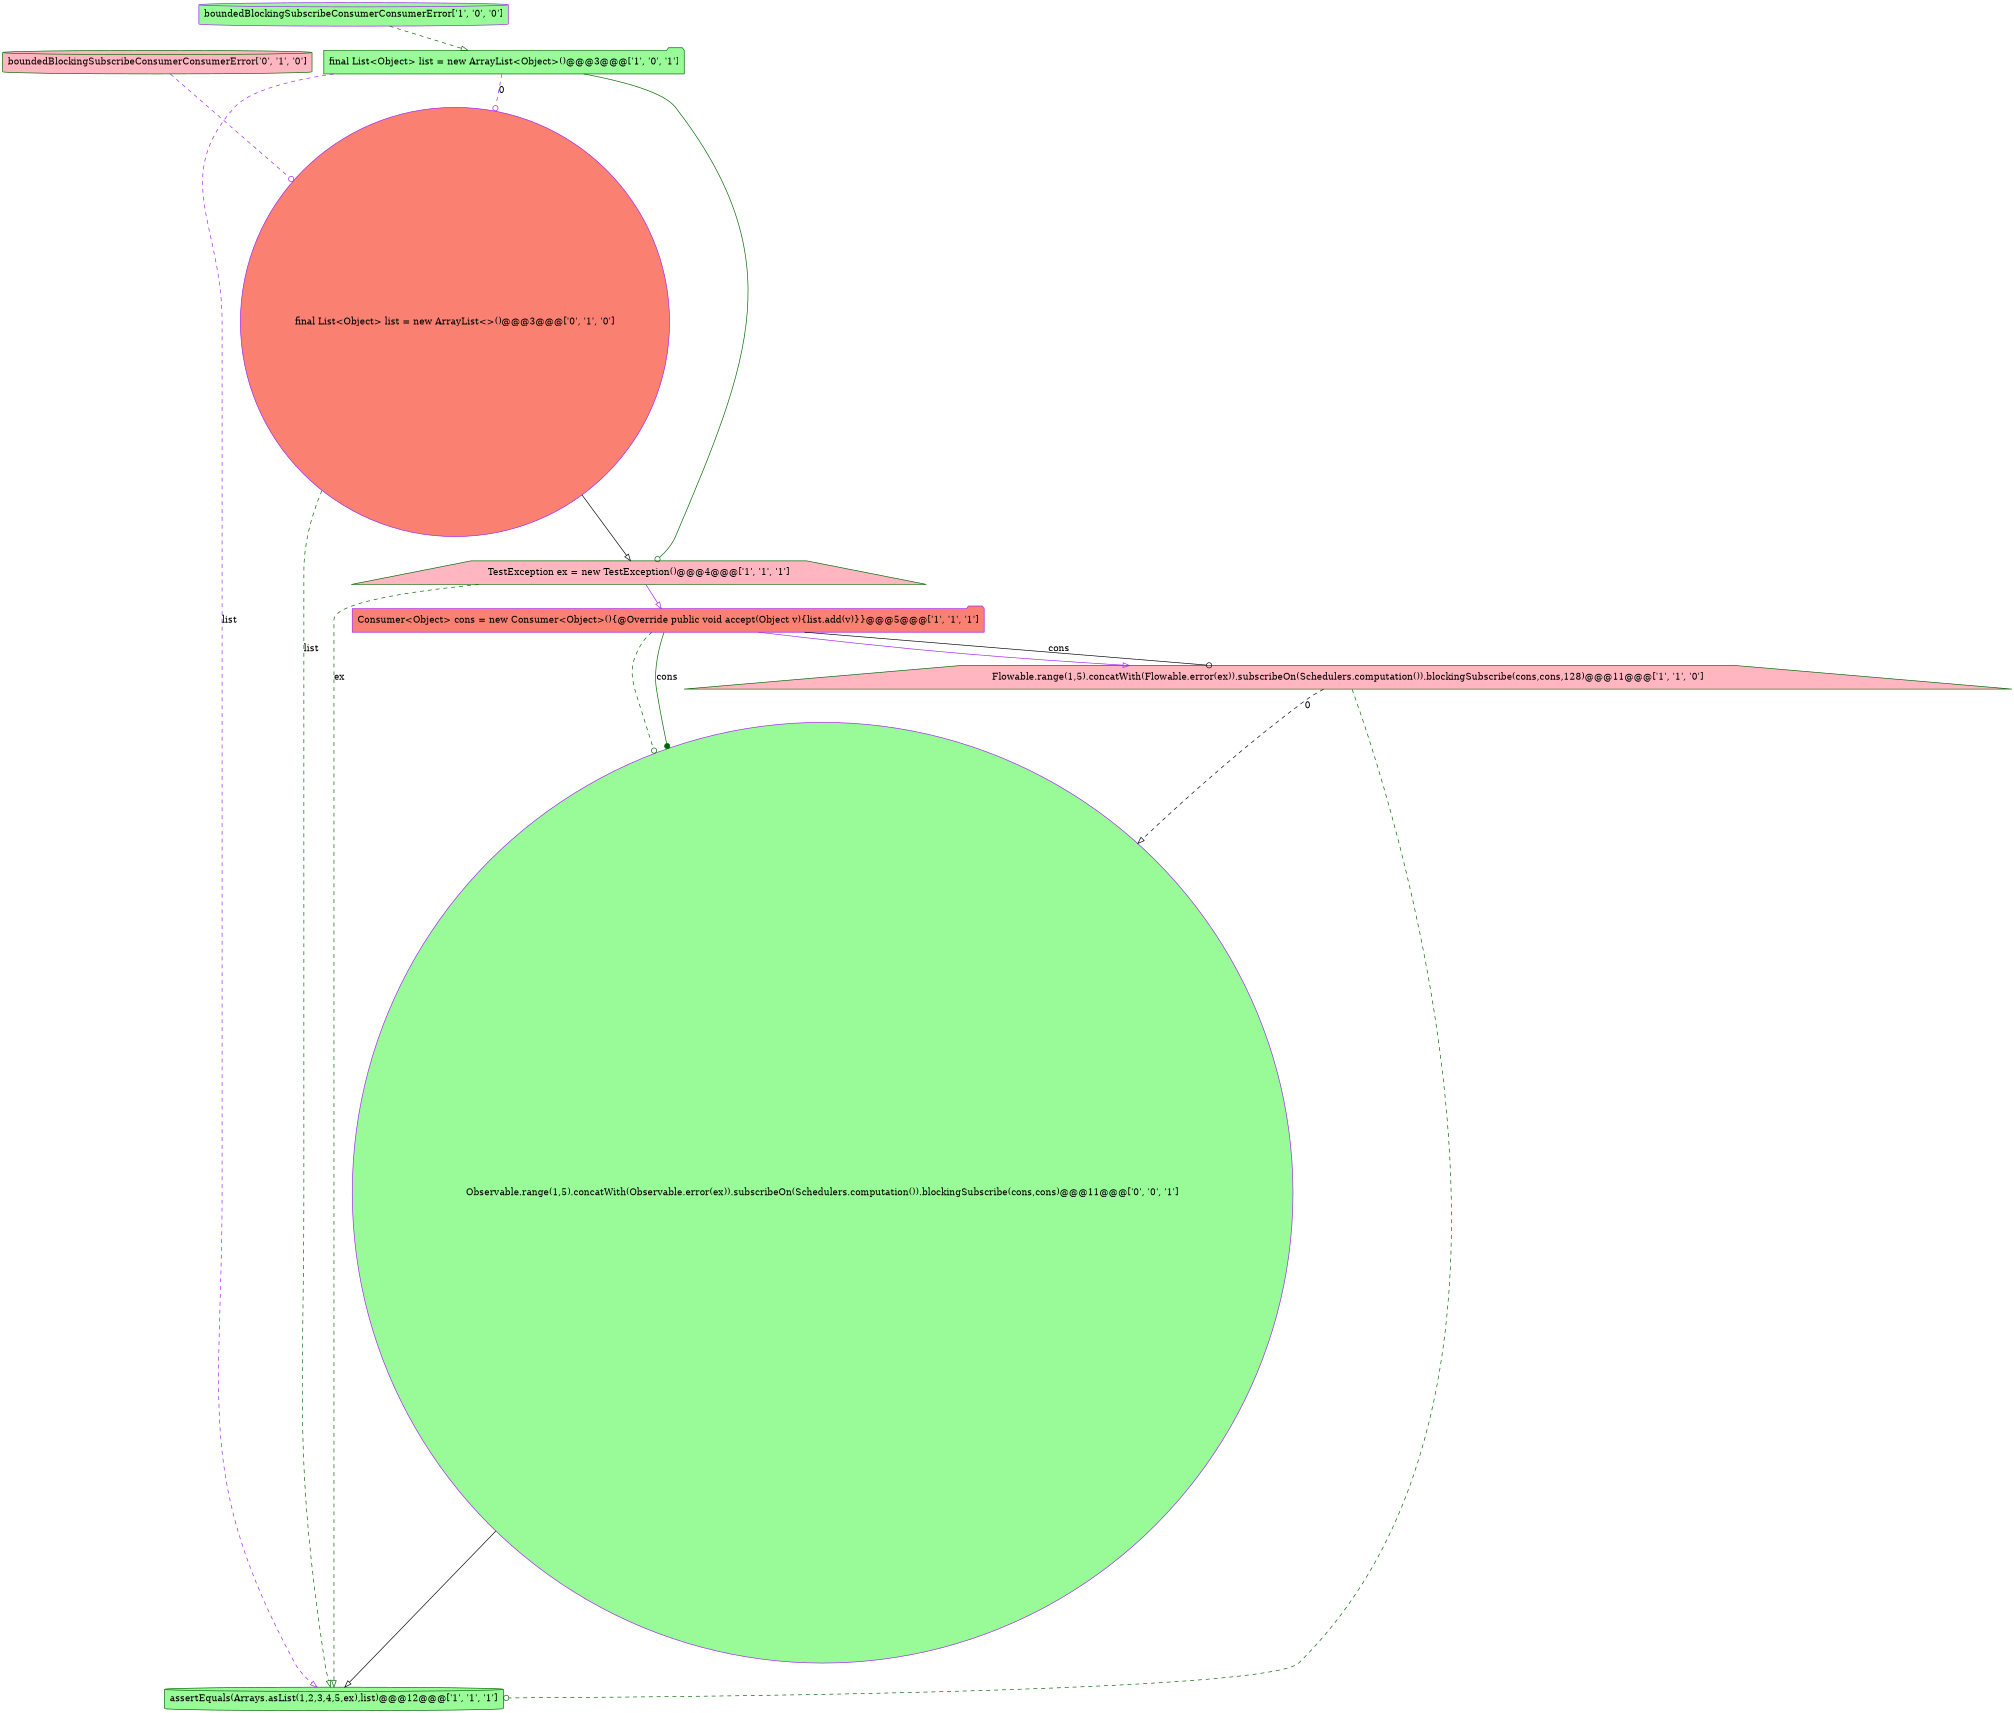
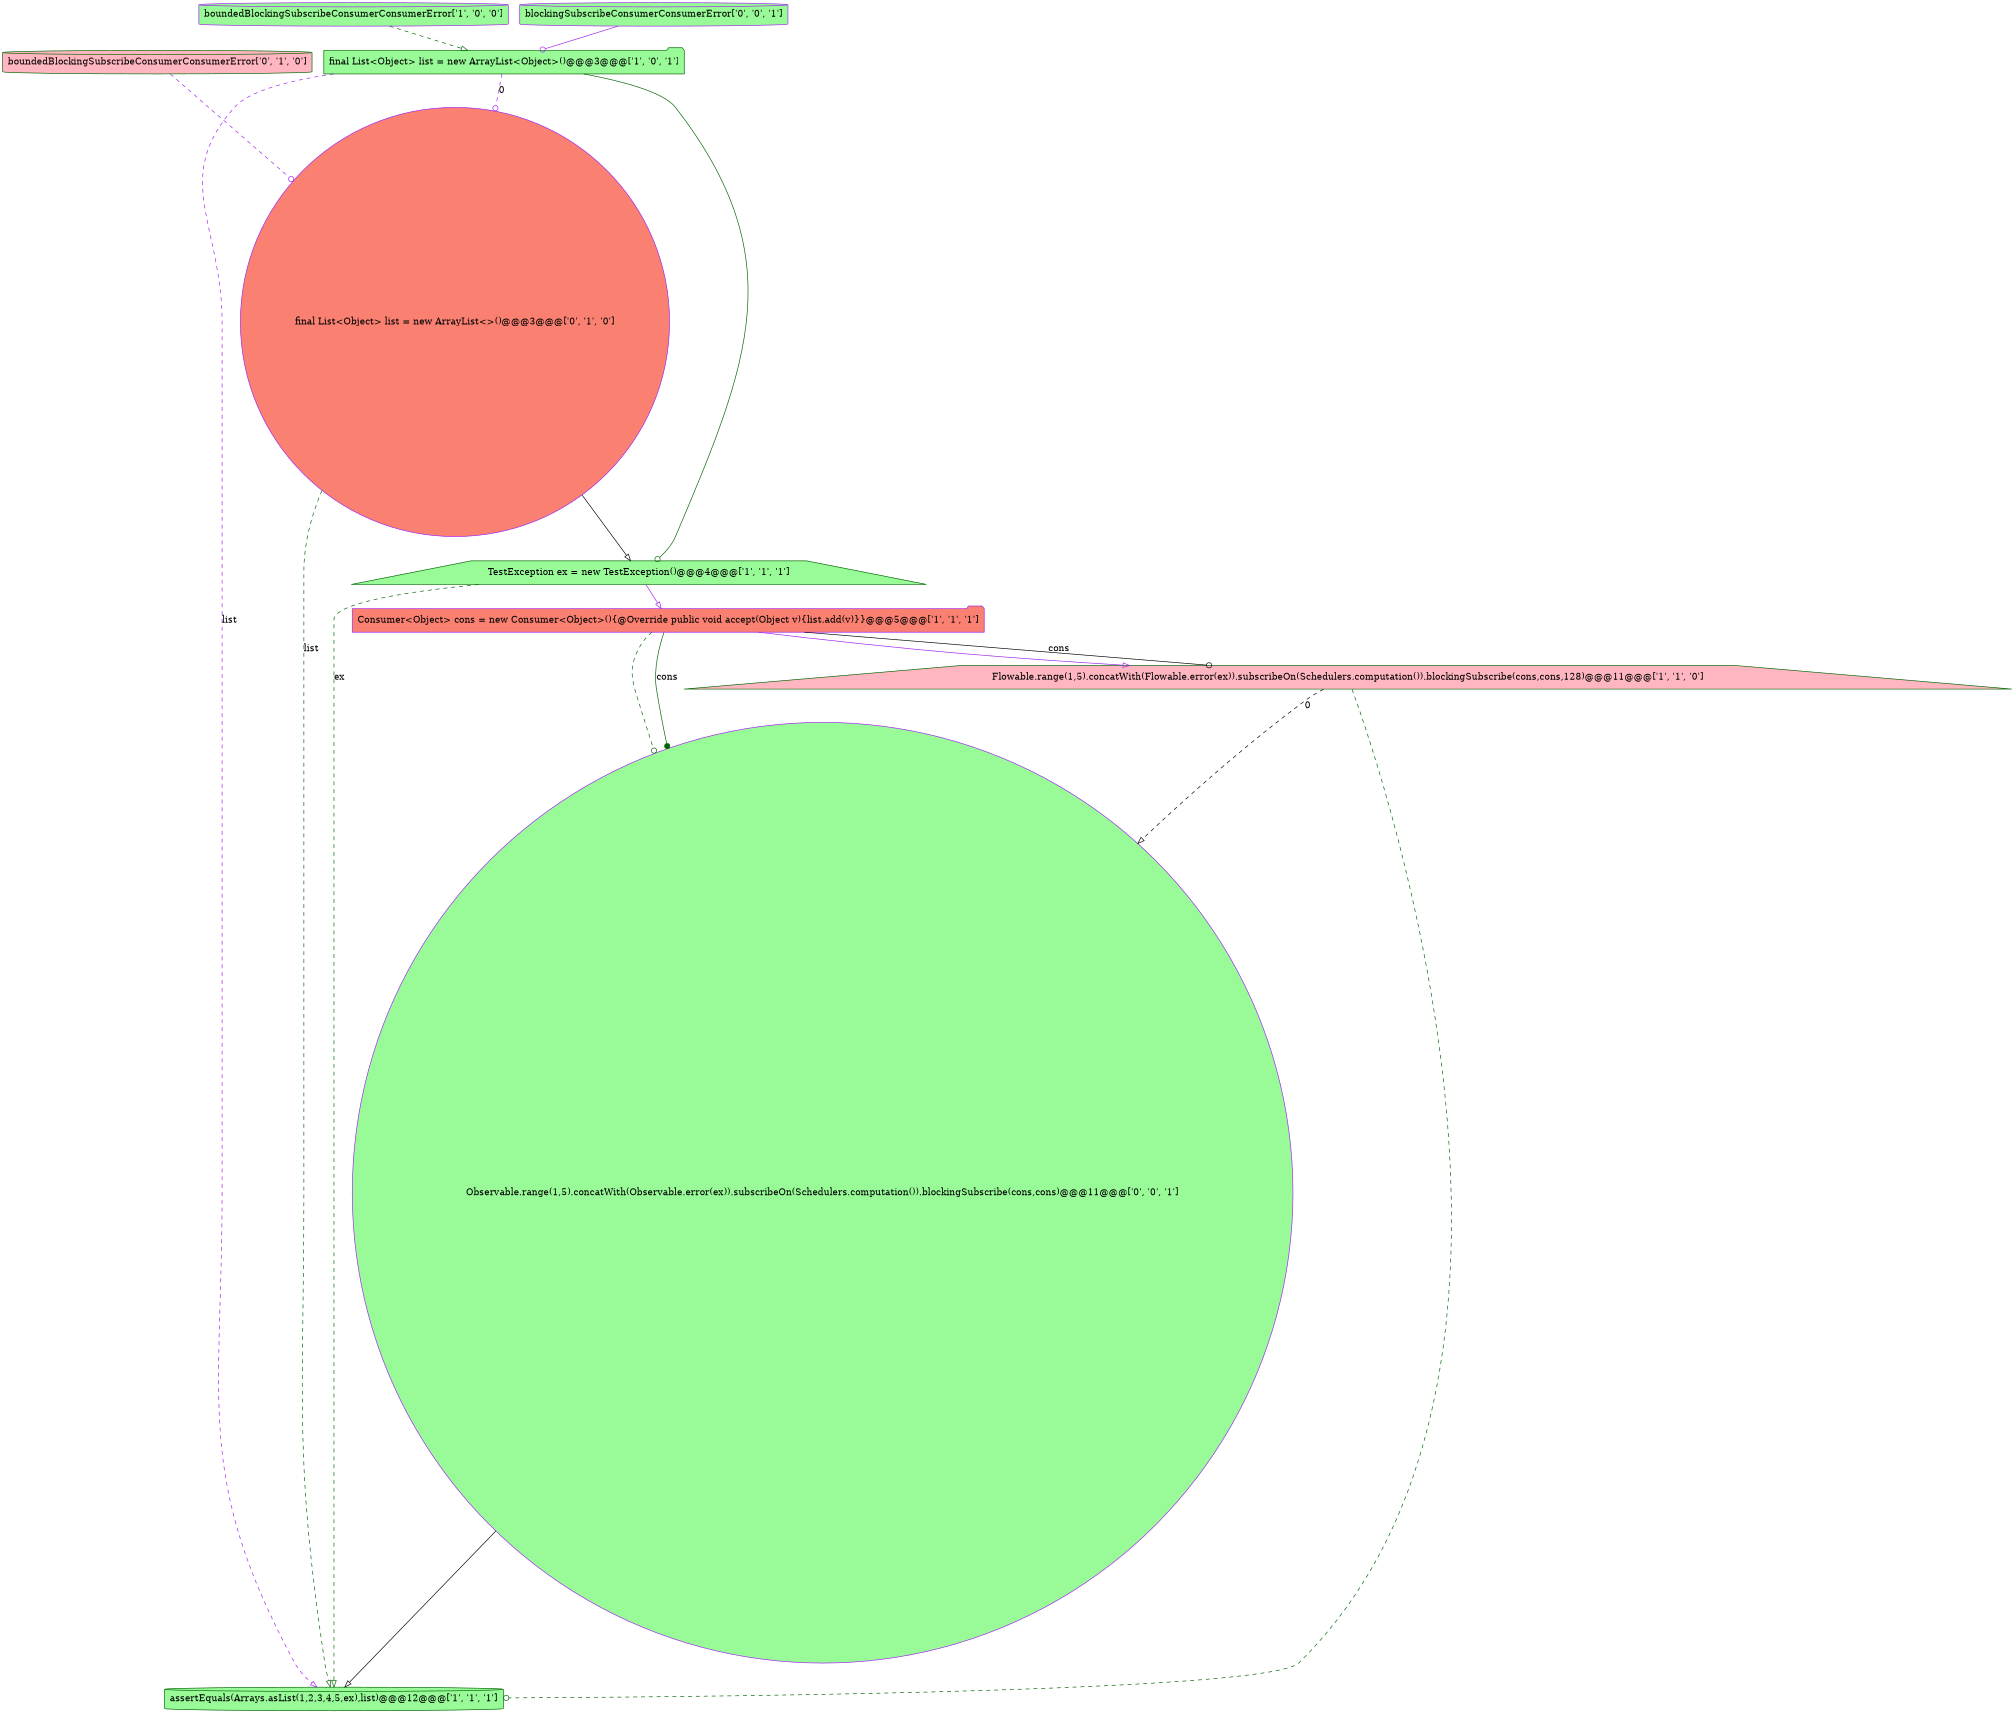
none -> (654, 14)
(639, 573) -> (639, 573)
